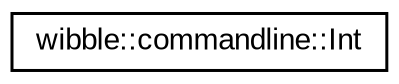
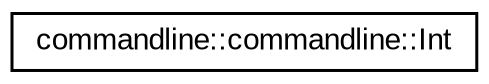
(199, 42) -> (244, 42)
